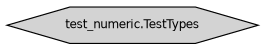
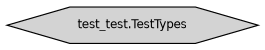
(133, 25) -> (133, 25)
